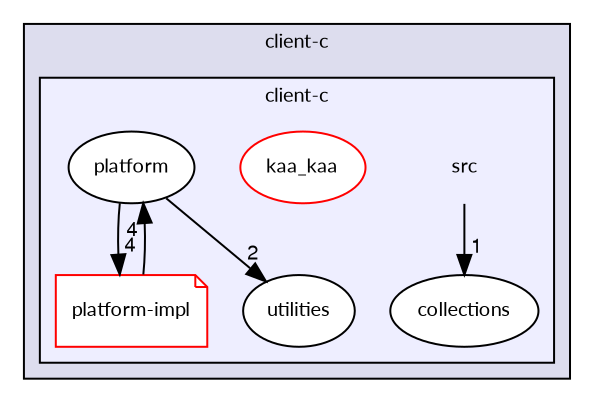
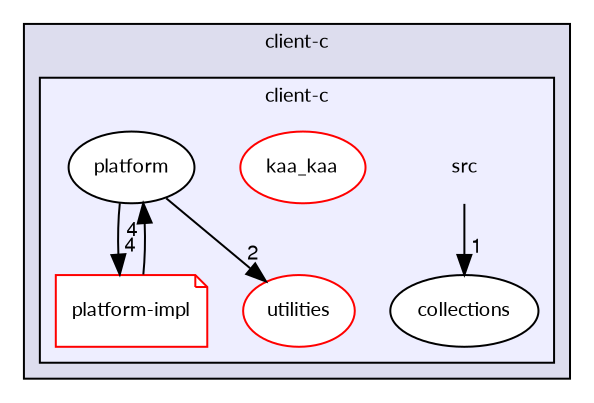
(299, 311) -> (299, 311)
